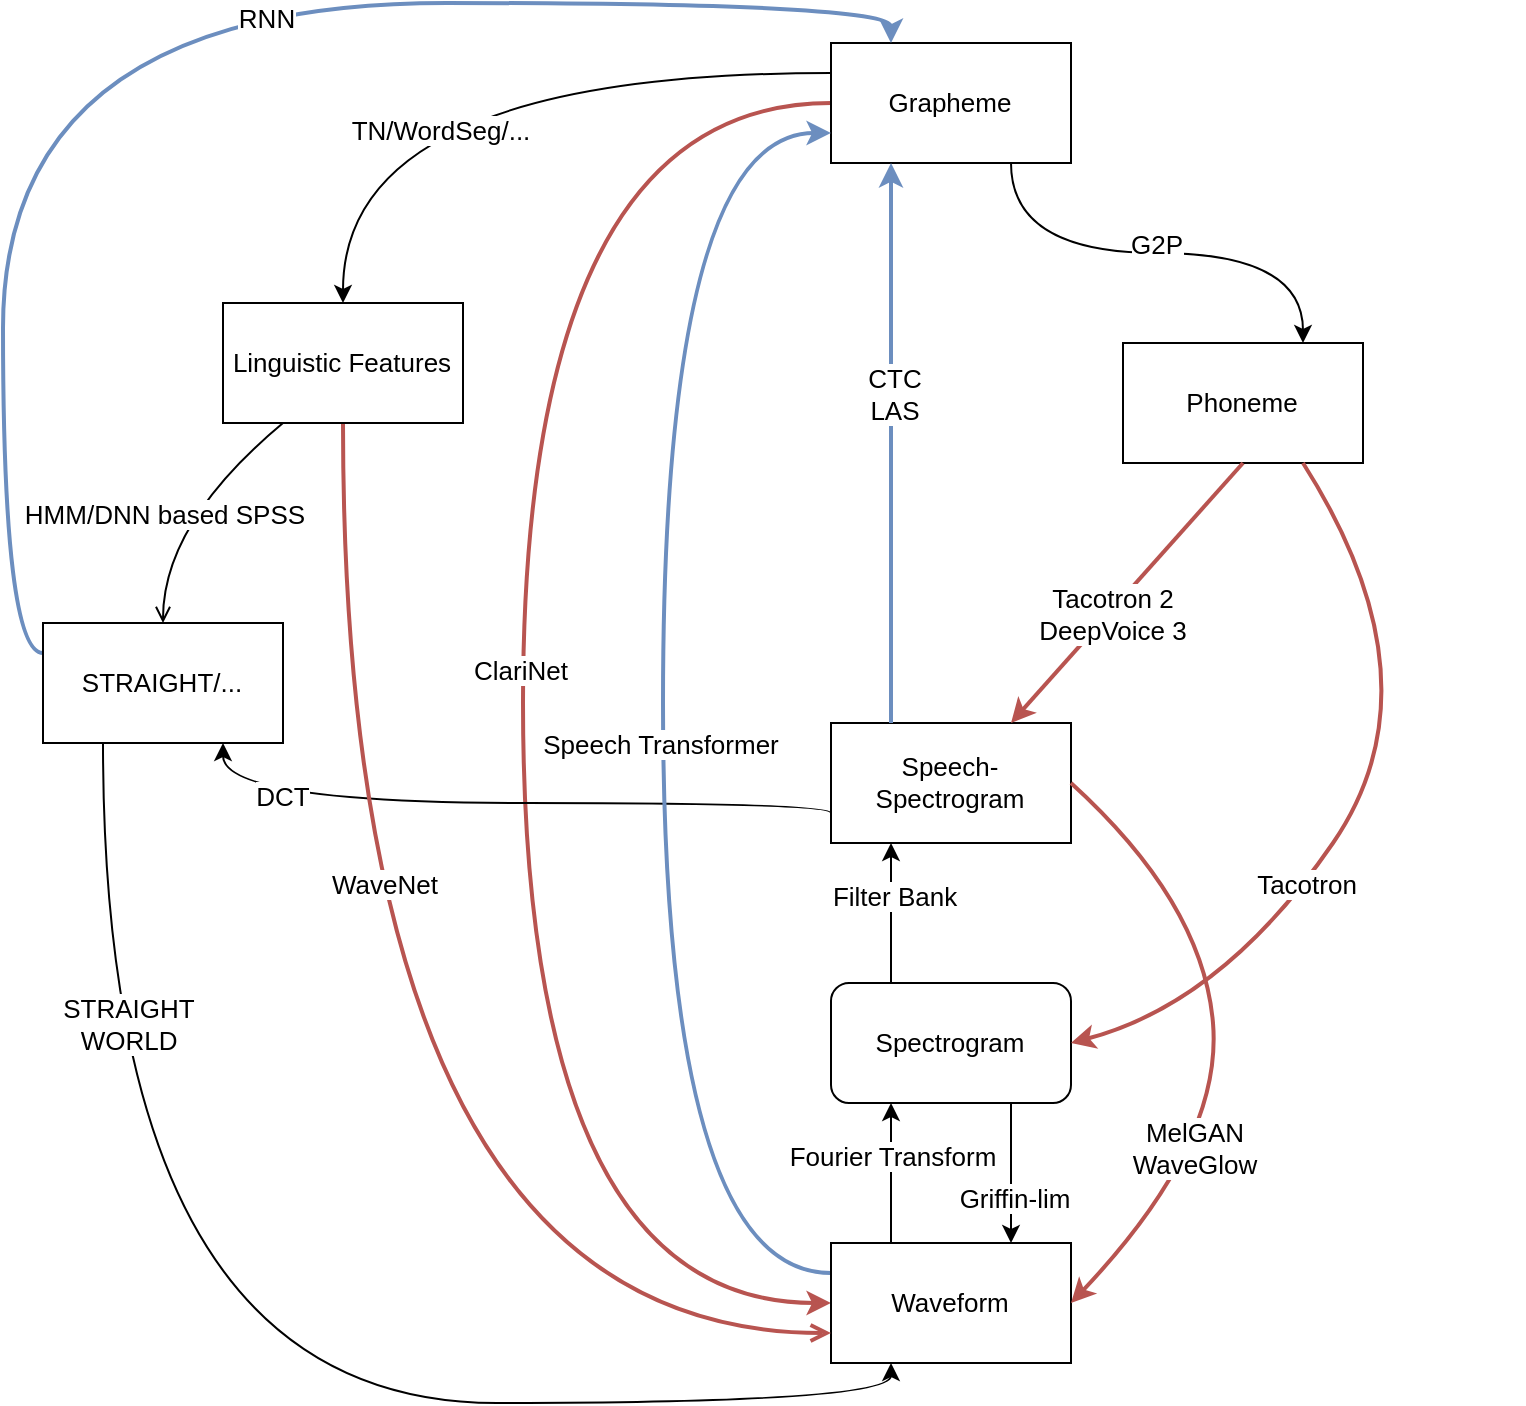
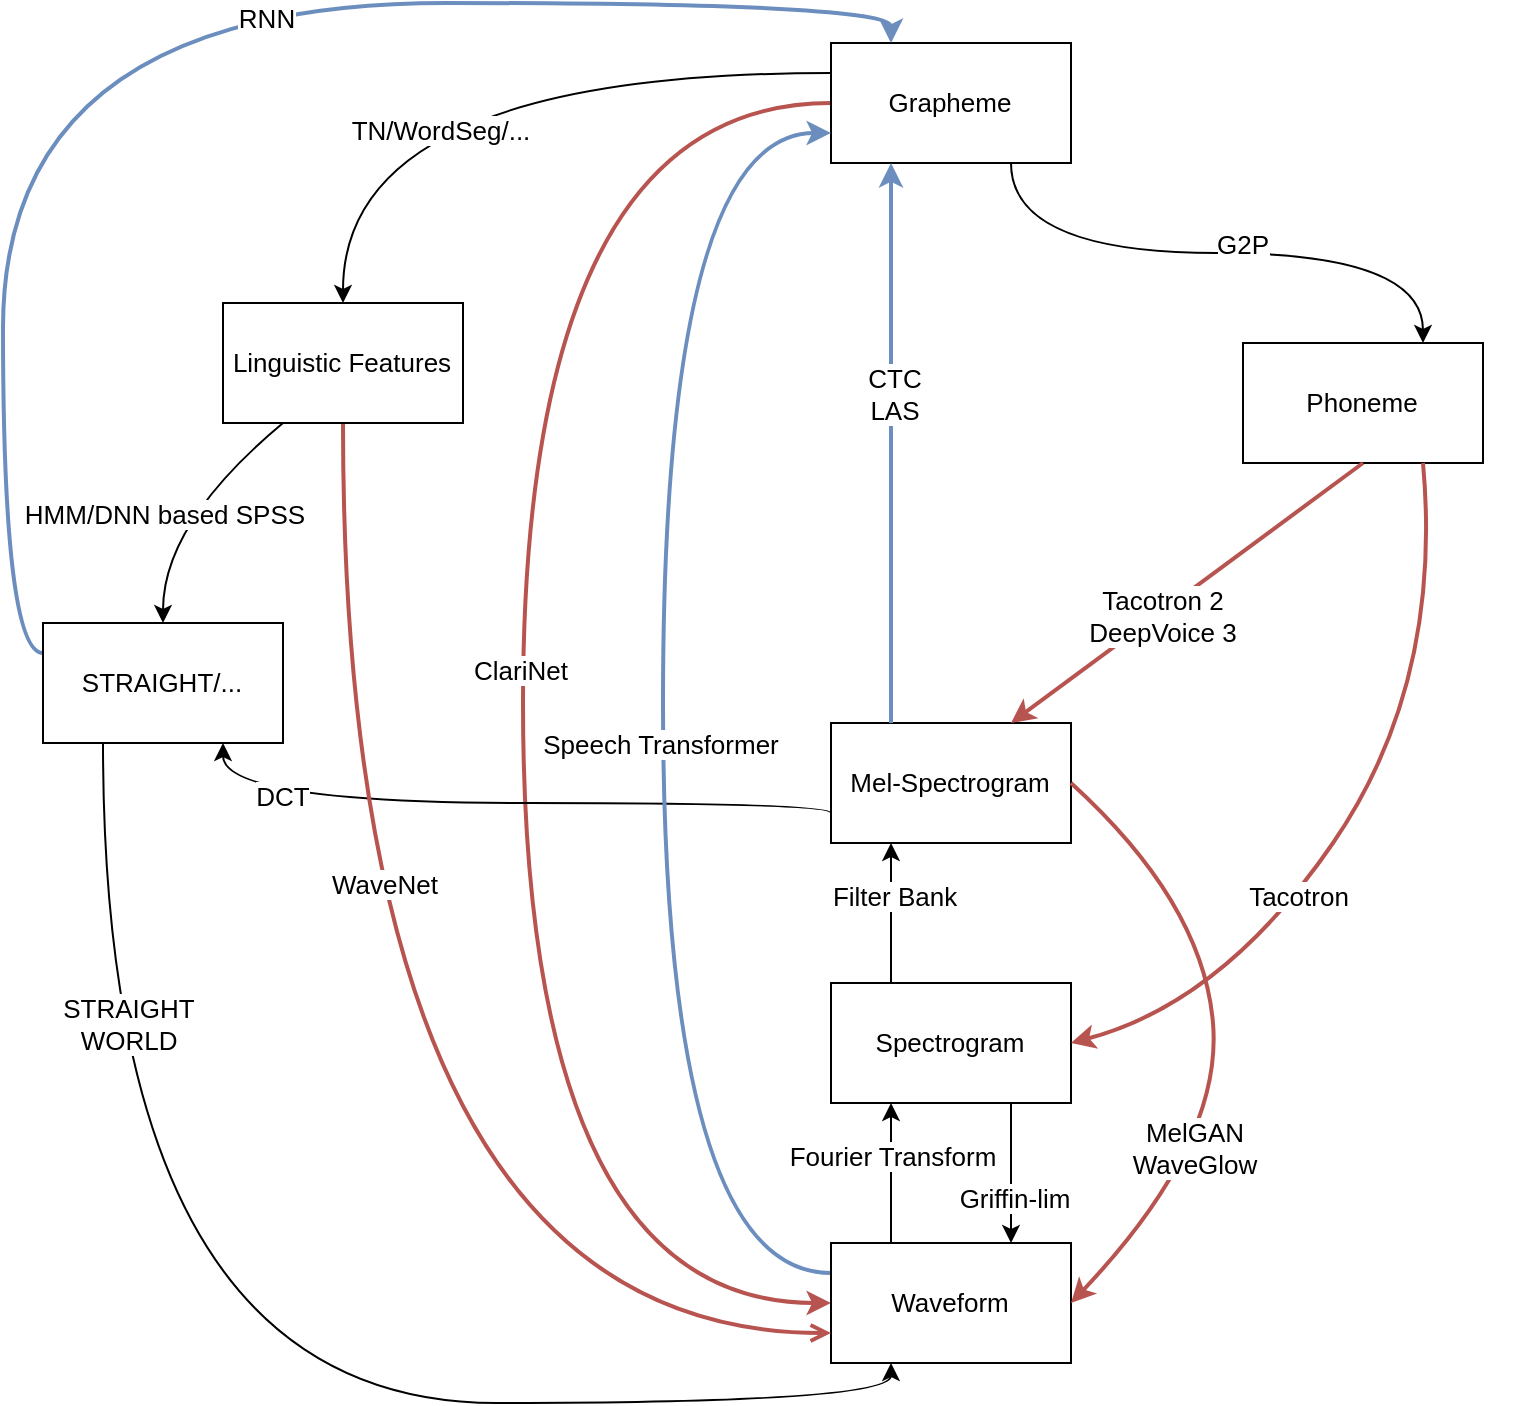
(1243, 403) -> (1363, 403)
(171, 570) -> (170, 567)
(951, 783) -> (951, 783)
(951, 1043) -> (951, 1043)
